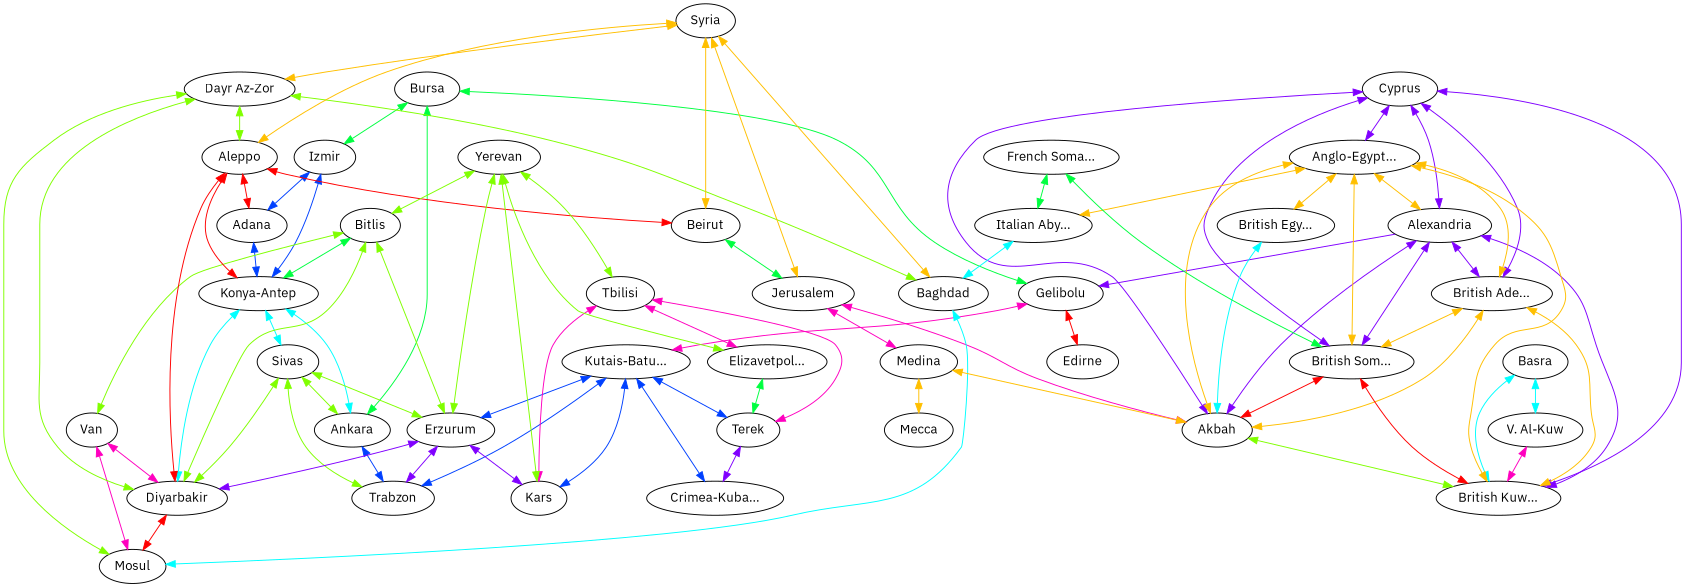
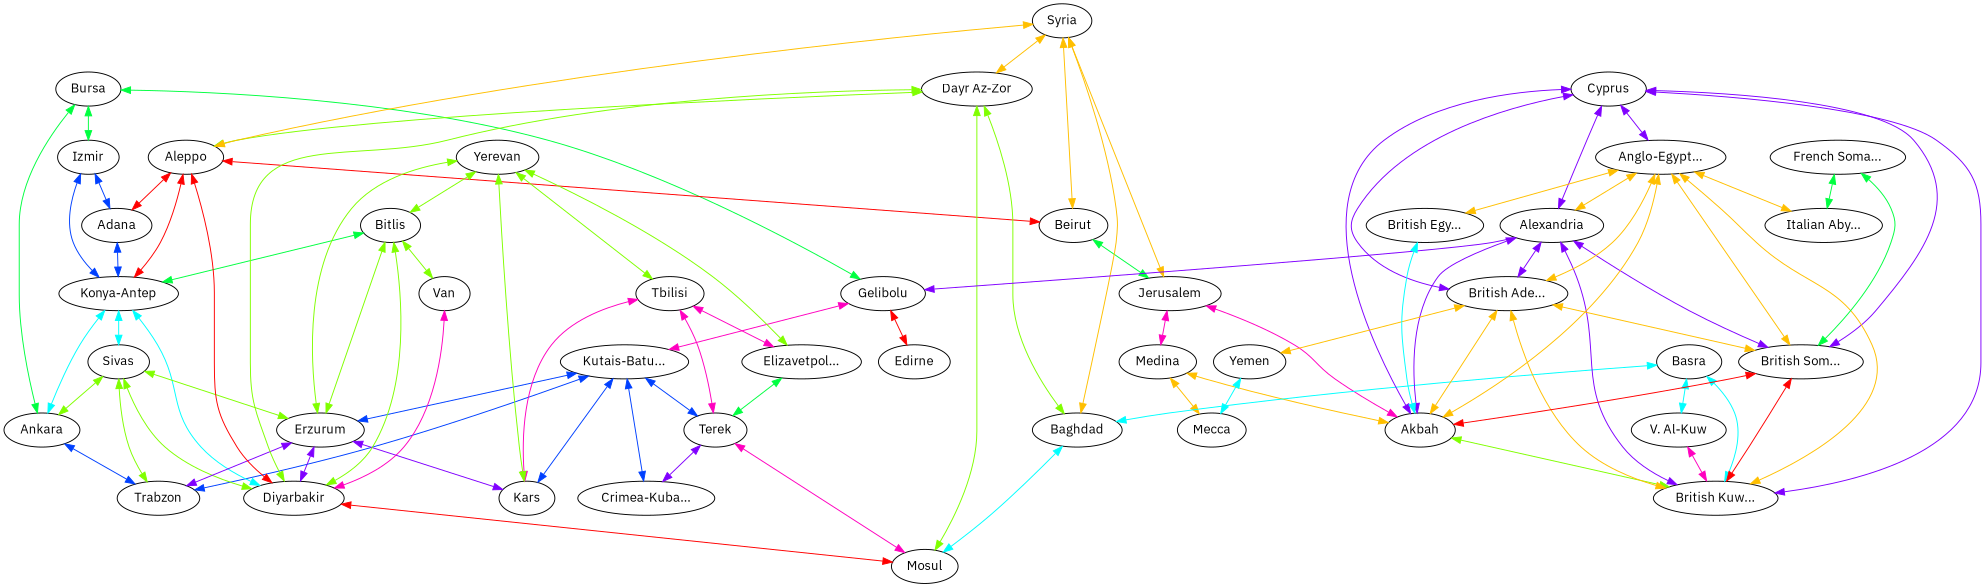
(993, 256) -> (1386, 388)
none -> (1250, 362)
(112, 498) -> (820, 498)
